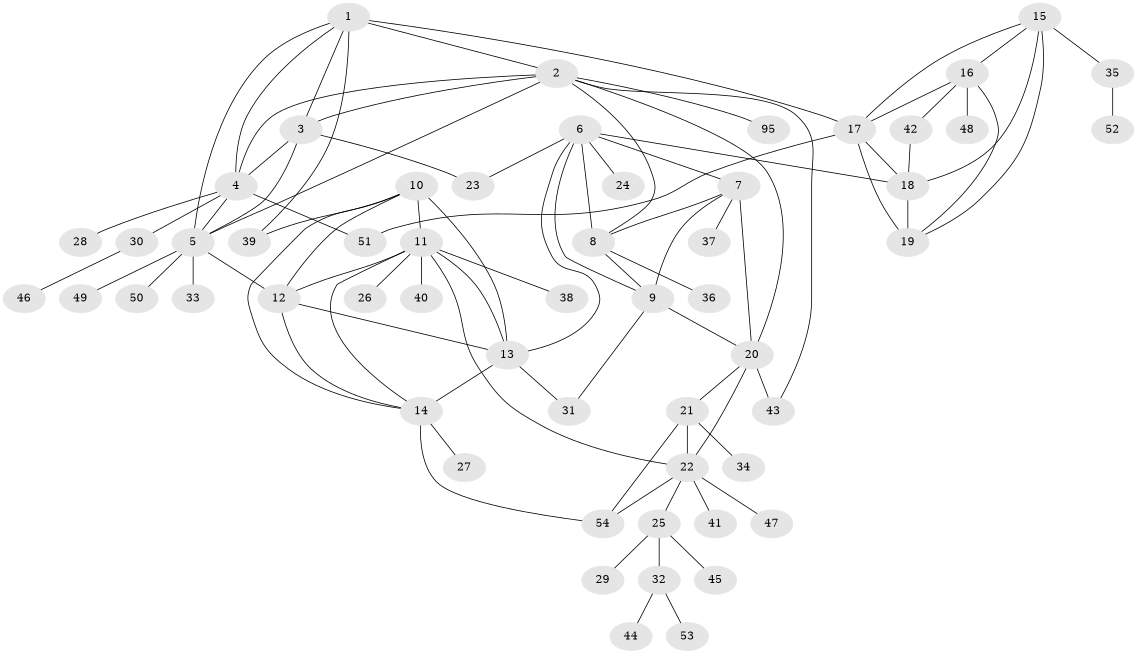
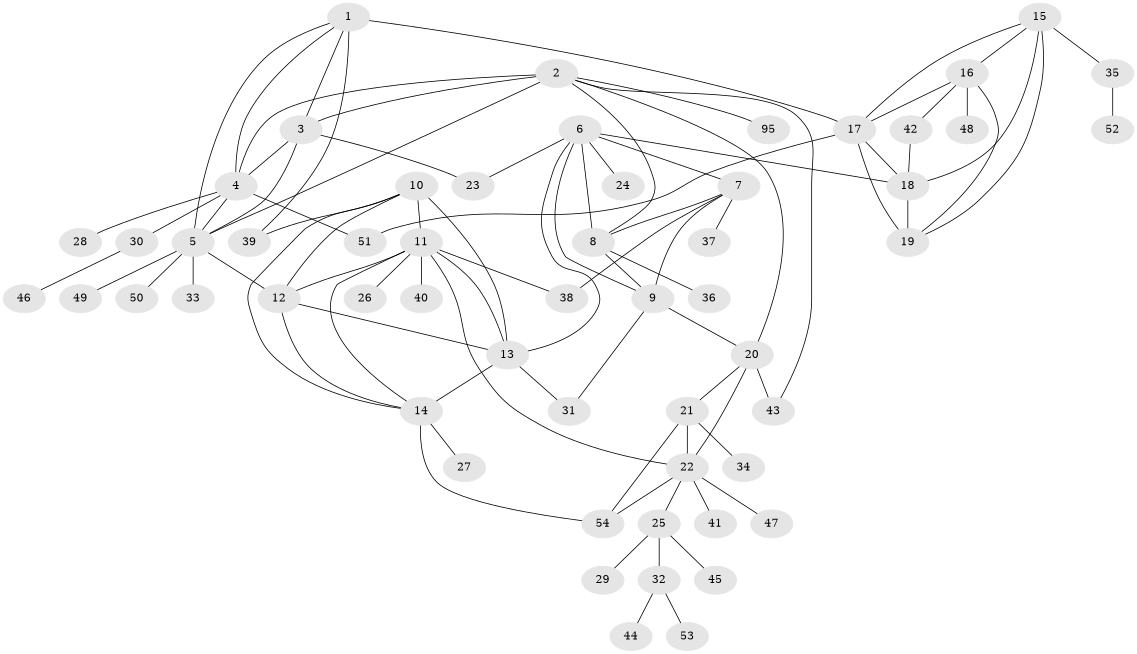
(453, 45) -> none
(746, 271) -> (649, 237)
